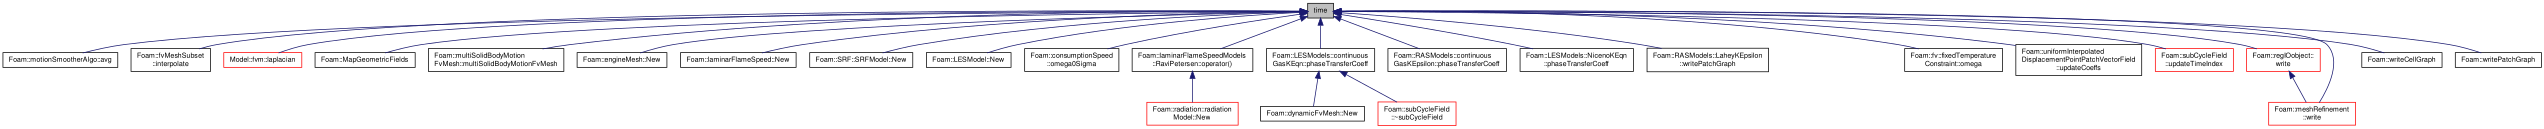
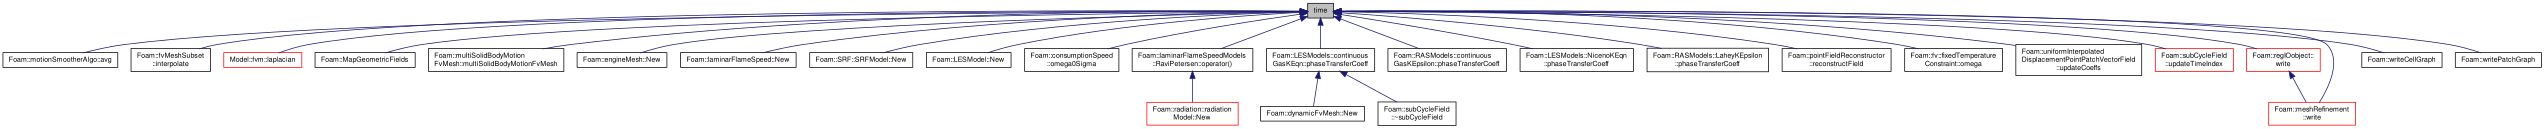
(1708, 60) -> (1708, 60)
none -> (1837, 60)
(1417, 114) -> (1417, 114)
